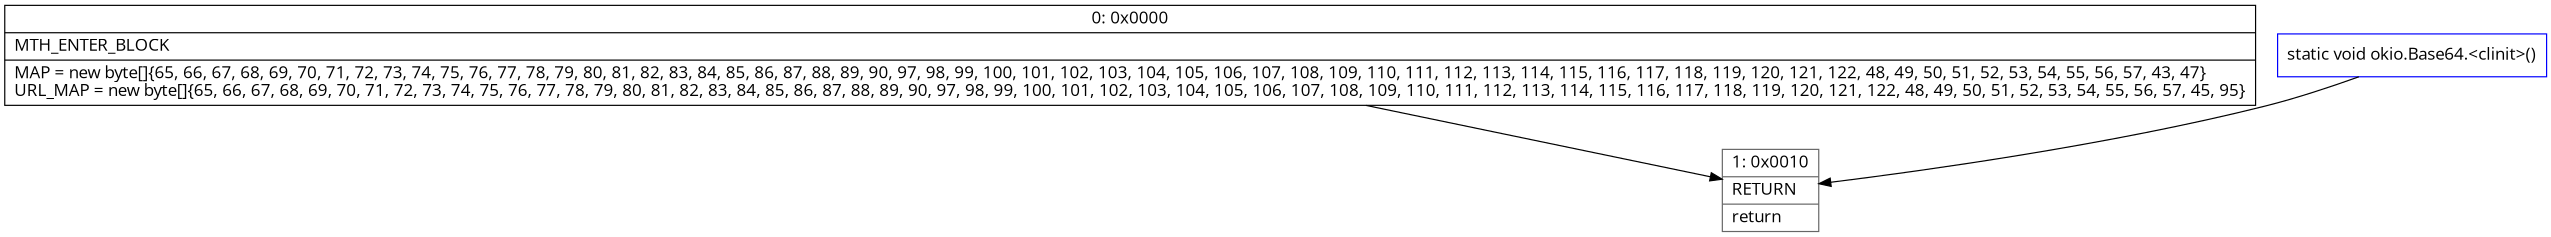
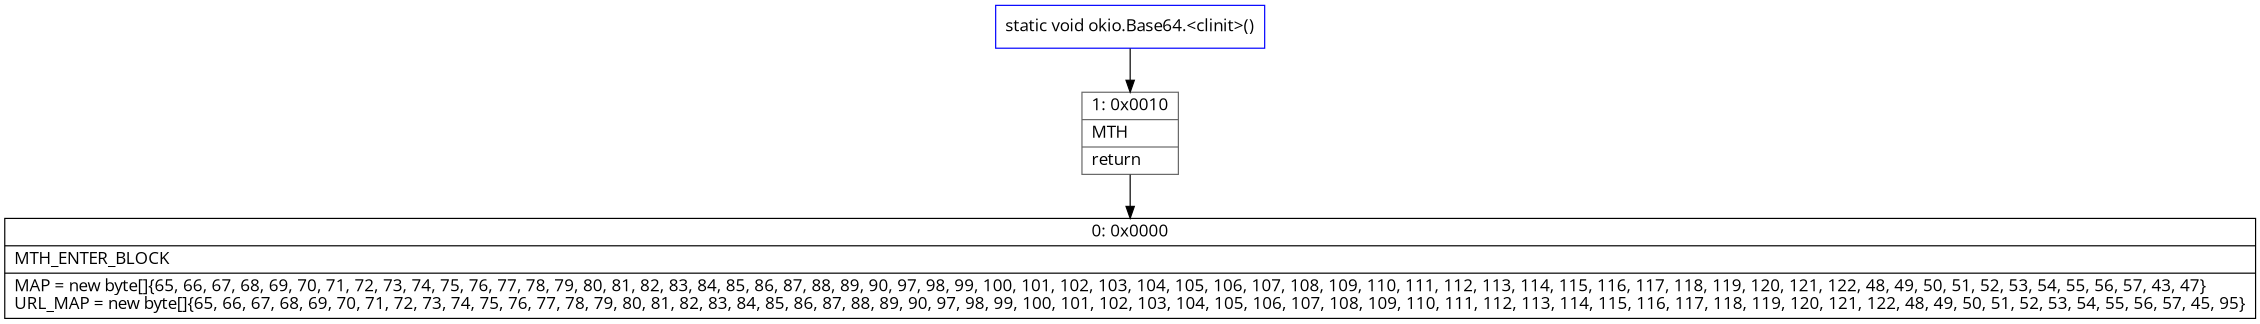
(1538, 141) -> (1130, 190)
(1765, 190) -> (1110, 133)
